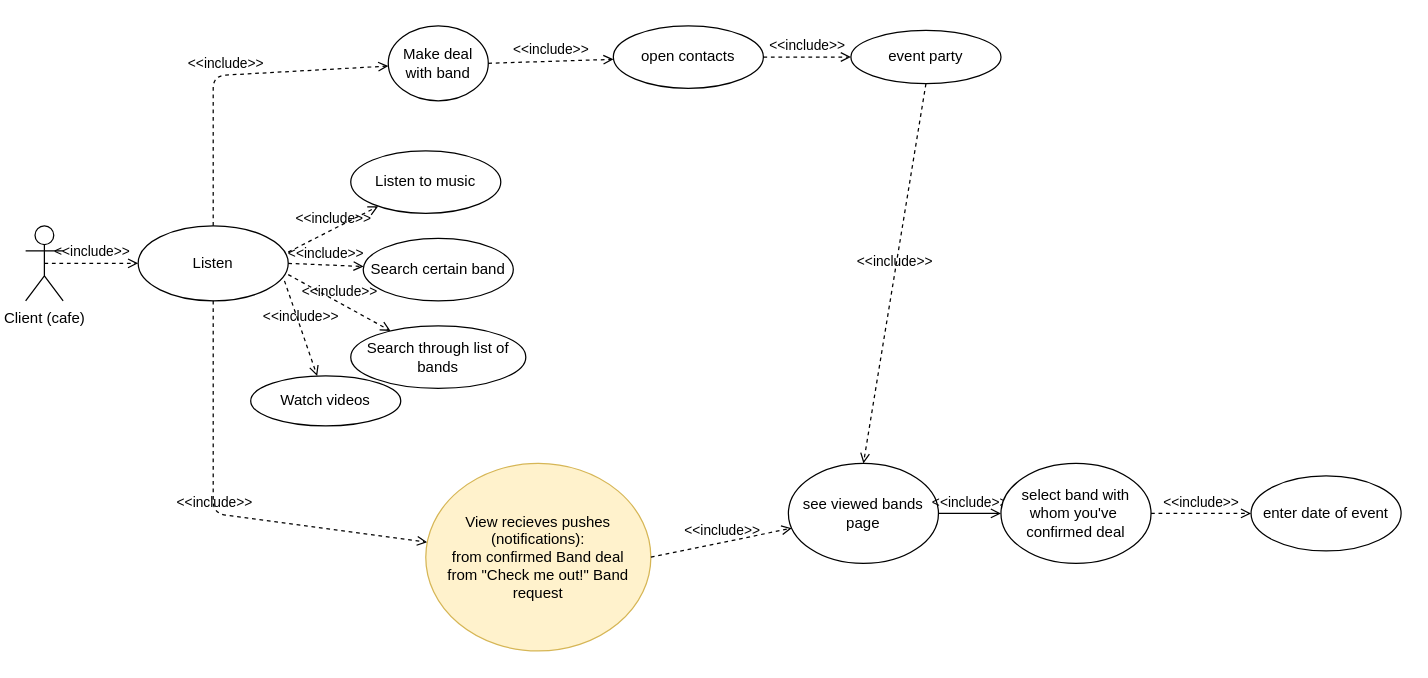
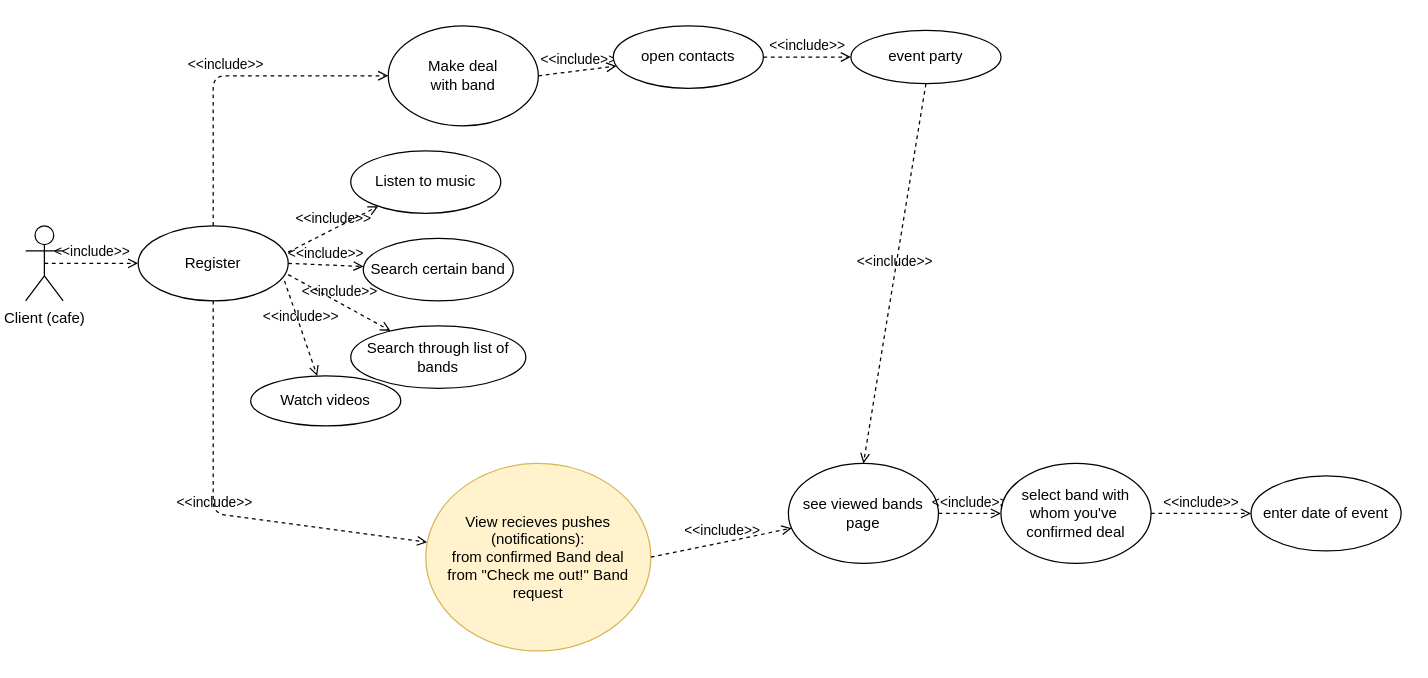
(438, 63) -> (463, 76)
(213, 263) -> (213, 263)
(968, 513) -> (968, 513)
